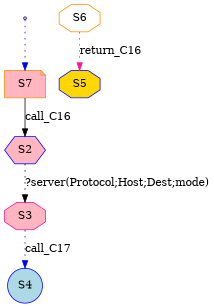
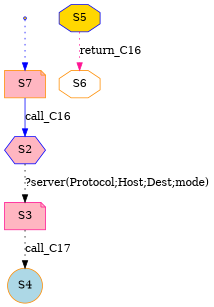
(80, 47) -> (80, 47)
(25, 113) -> (25, 113)
(25, 216) -> (25, 216)
(25, 245) -> (25, 245)
(25, 286) -> (25, 286)
